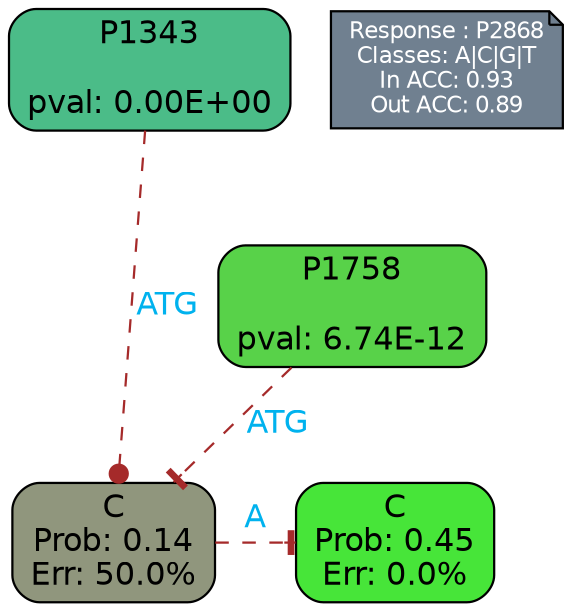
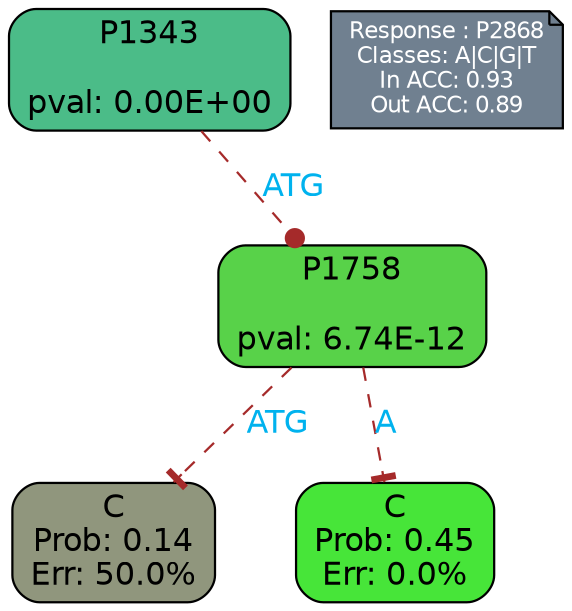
(132, 297) -> (245, 181)
(250, 543) -> (373, 419)
